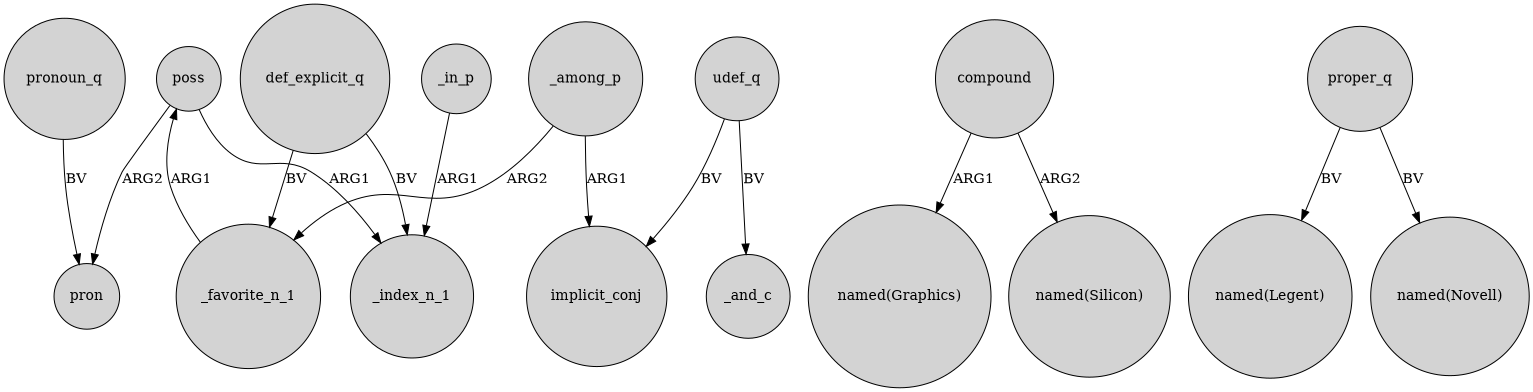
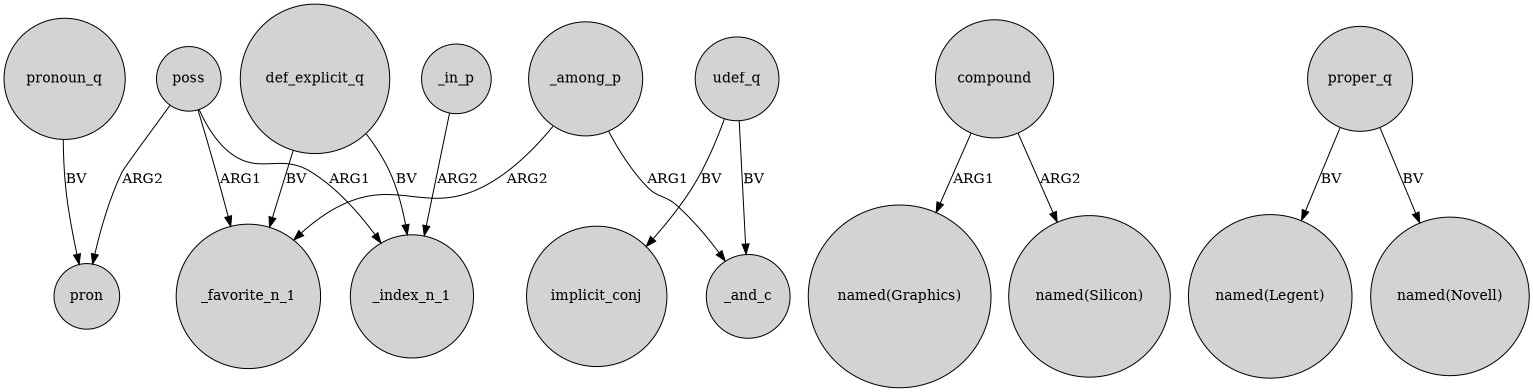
(586, 176) -> (660, 196)
(458, 179) -> (458, 179)
(170, 184) -> (214, 163)
